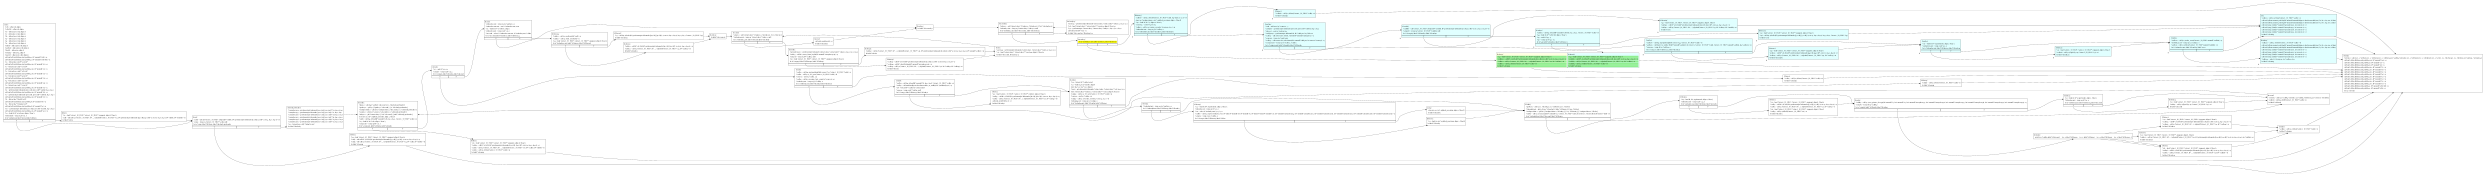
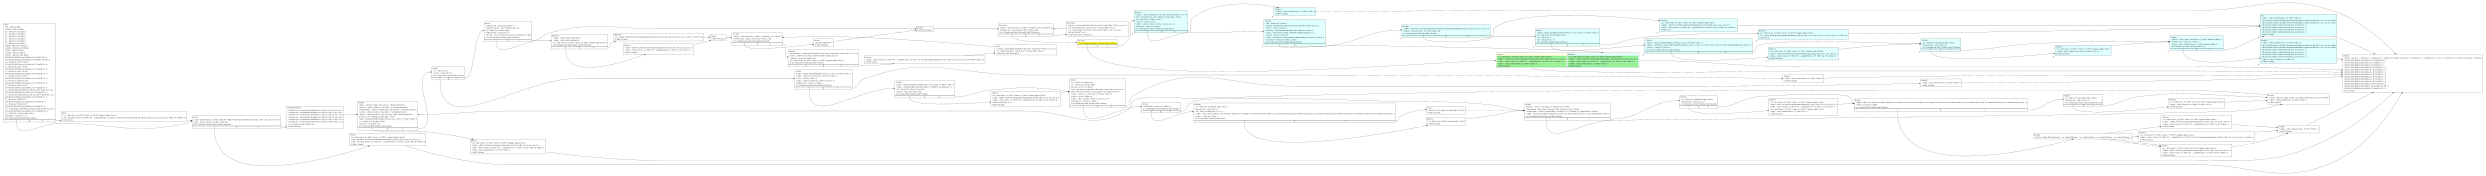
(1149, 30) -> (1148, 26)
(925, 64) -> none
